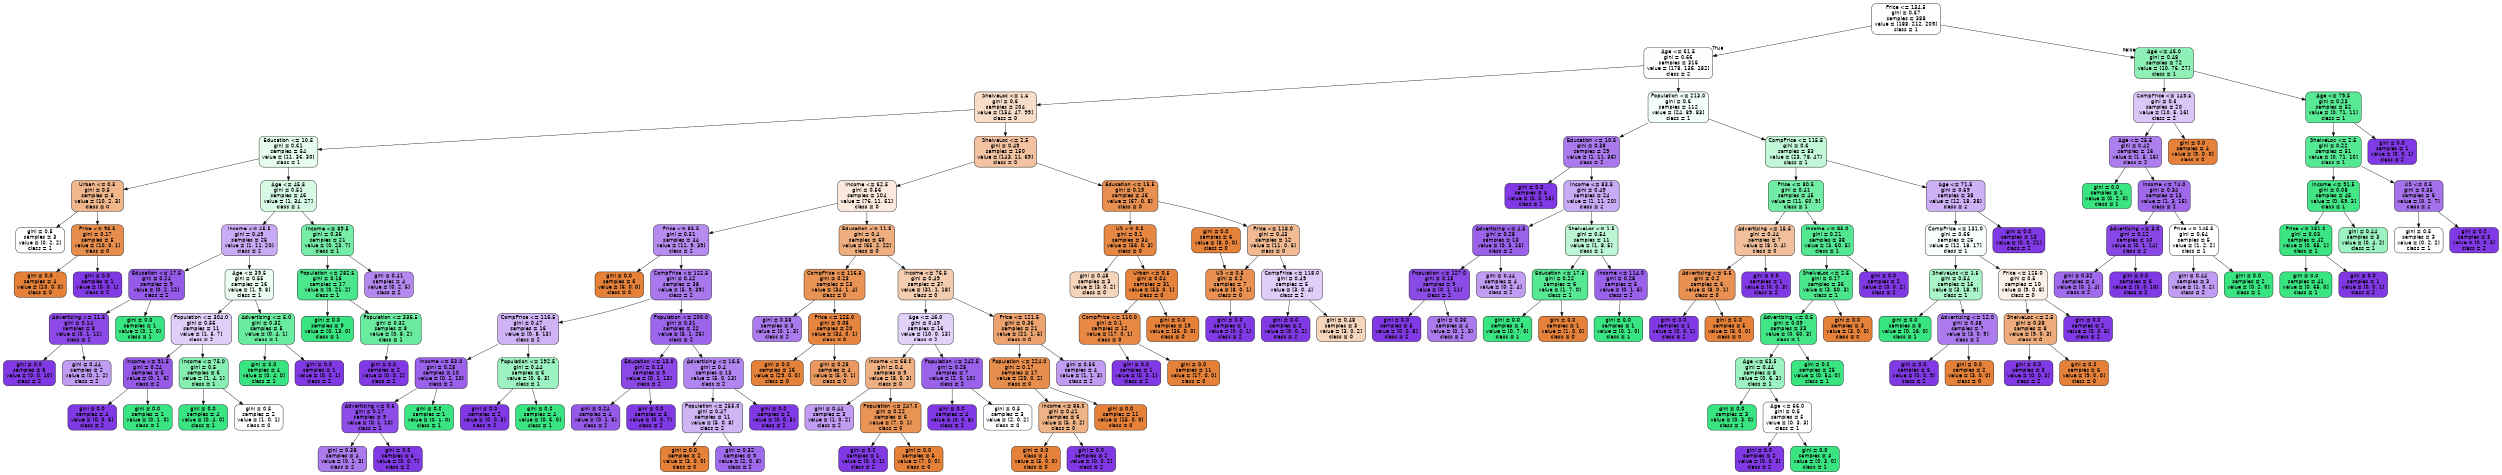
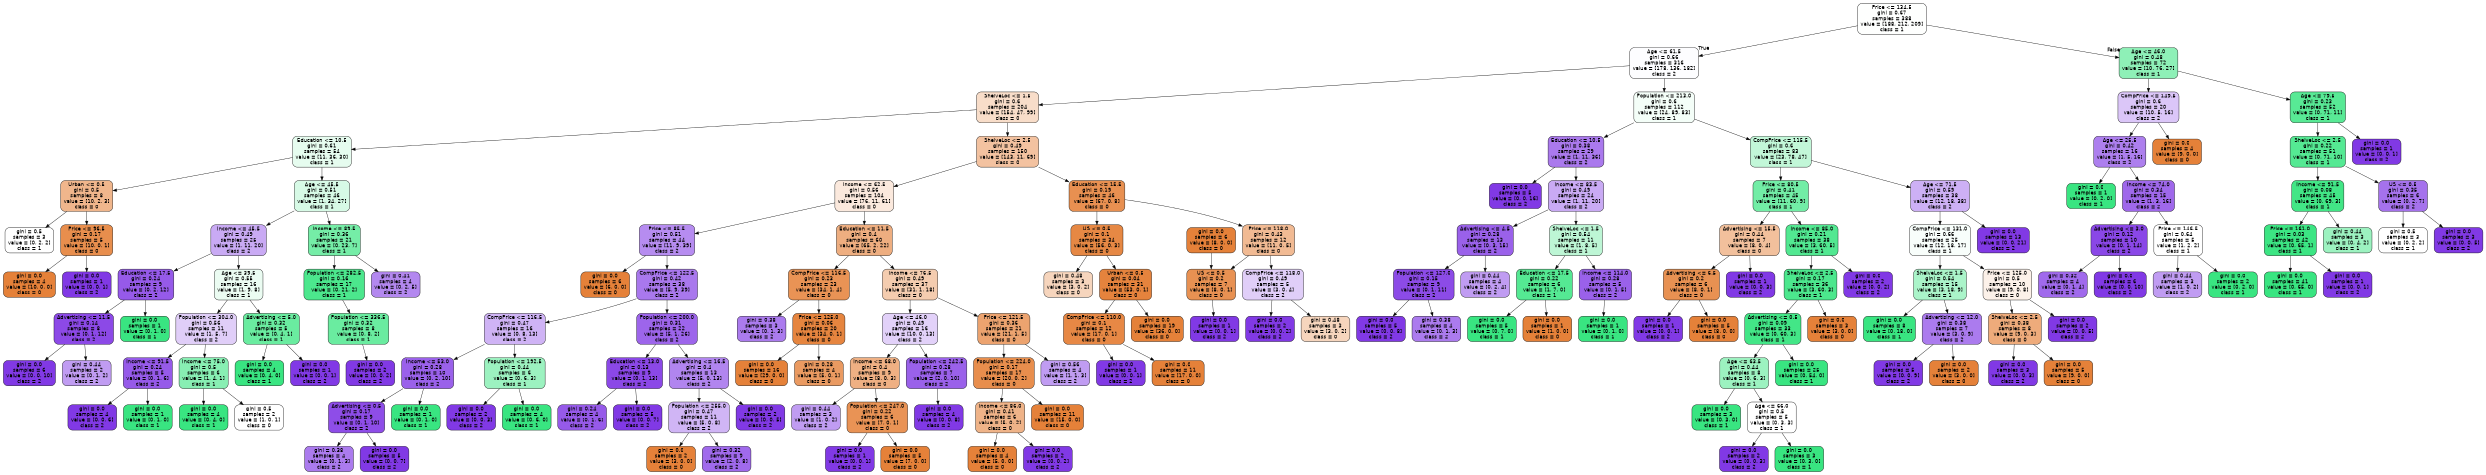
(328, 329) -> none
(1008, 417) -> none
(1036, 459) -> (992, 459)
